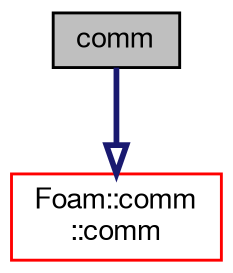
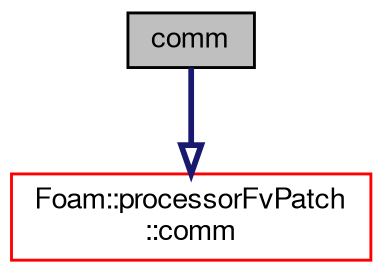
(116, 217) -> (191, 217)
